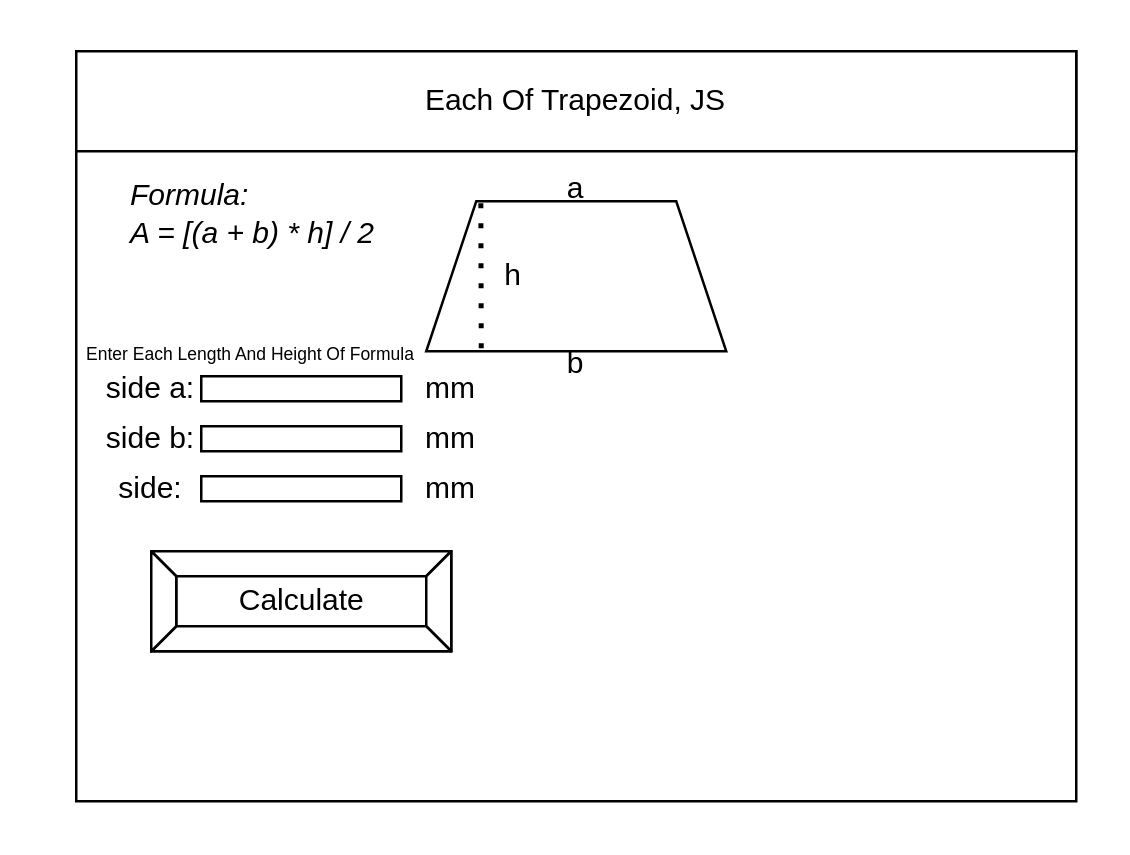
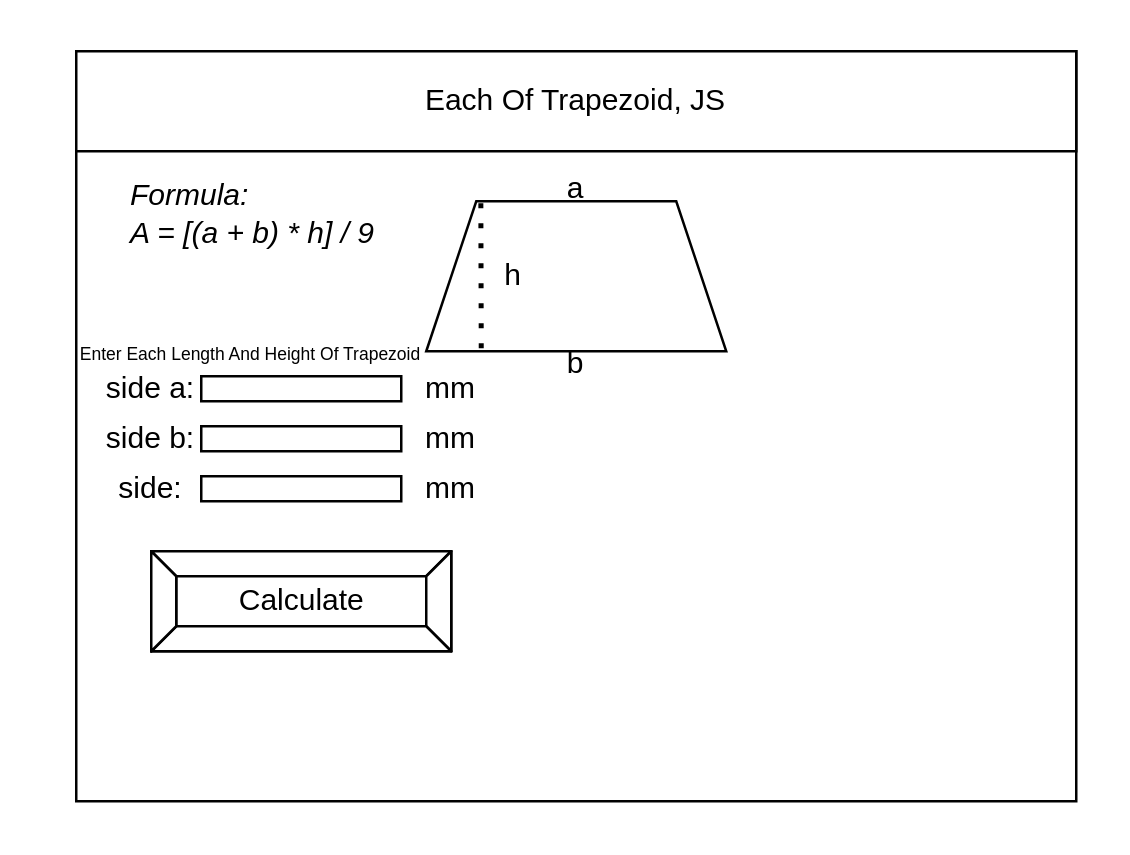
(276, 214) -> (276, 214)
(251, 351) -> (251, 351)
